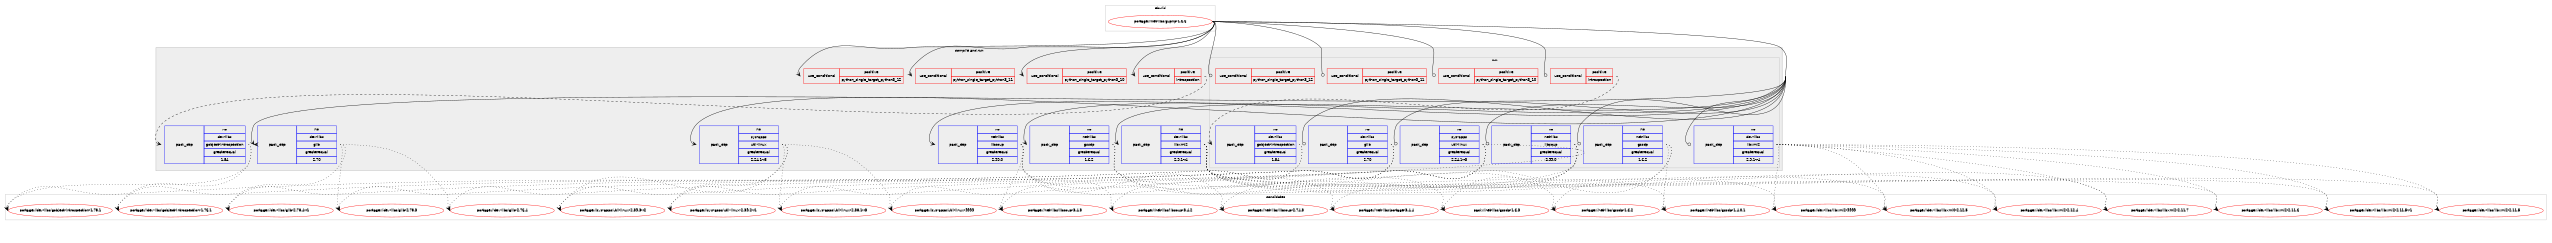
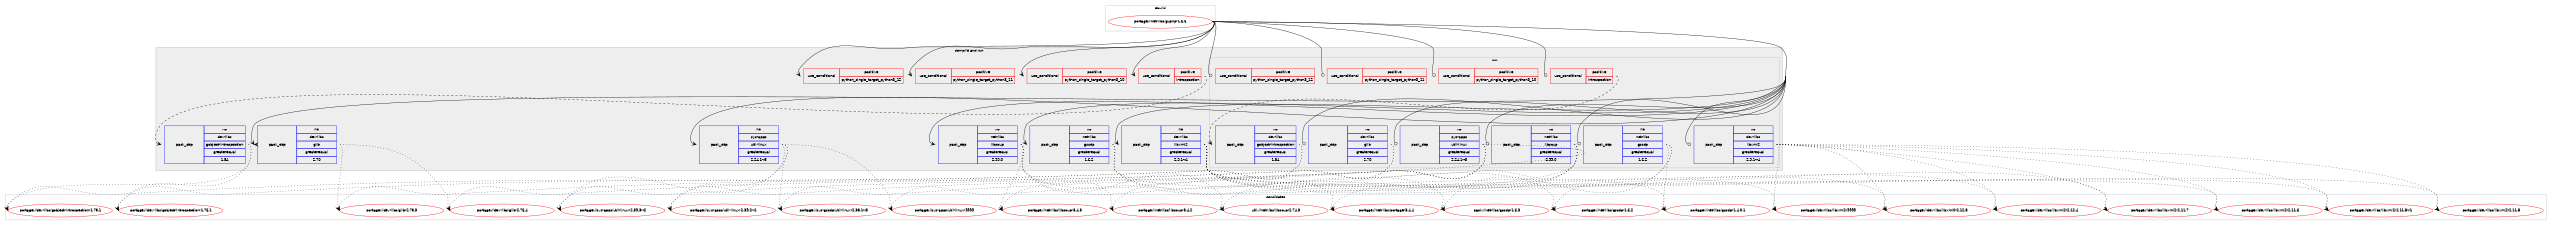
(281, 211) -> none
(834, 211) -> (834, 211)
(1276, 211) -> (1276, 211)
